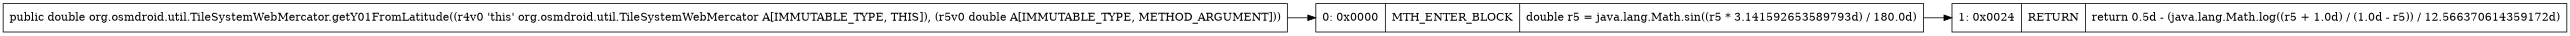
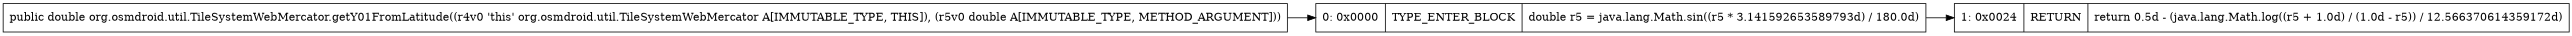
(1453, 17) -> (1454, 17)
